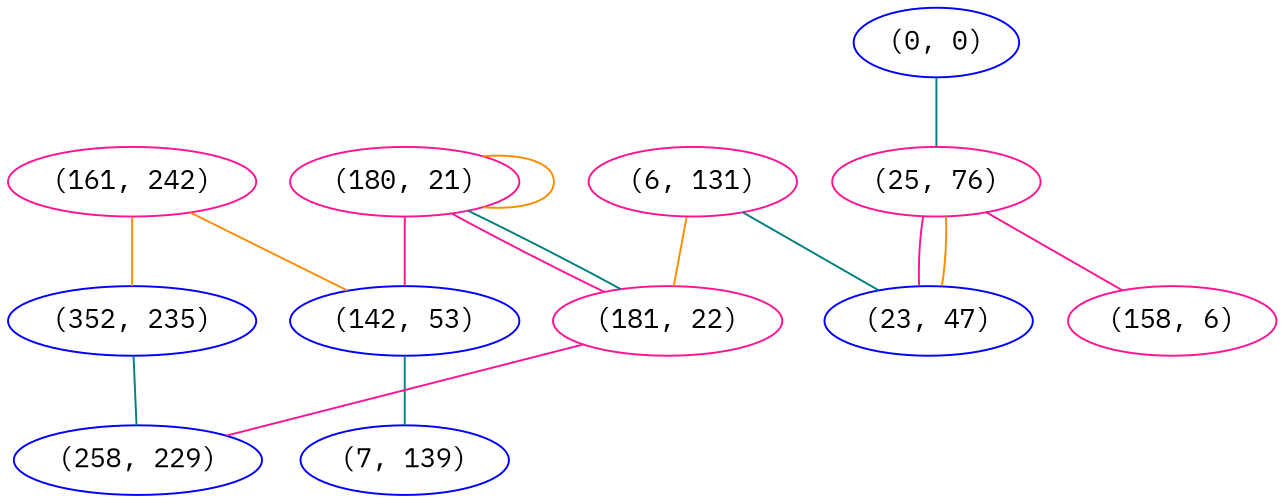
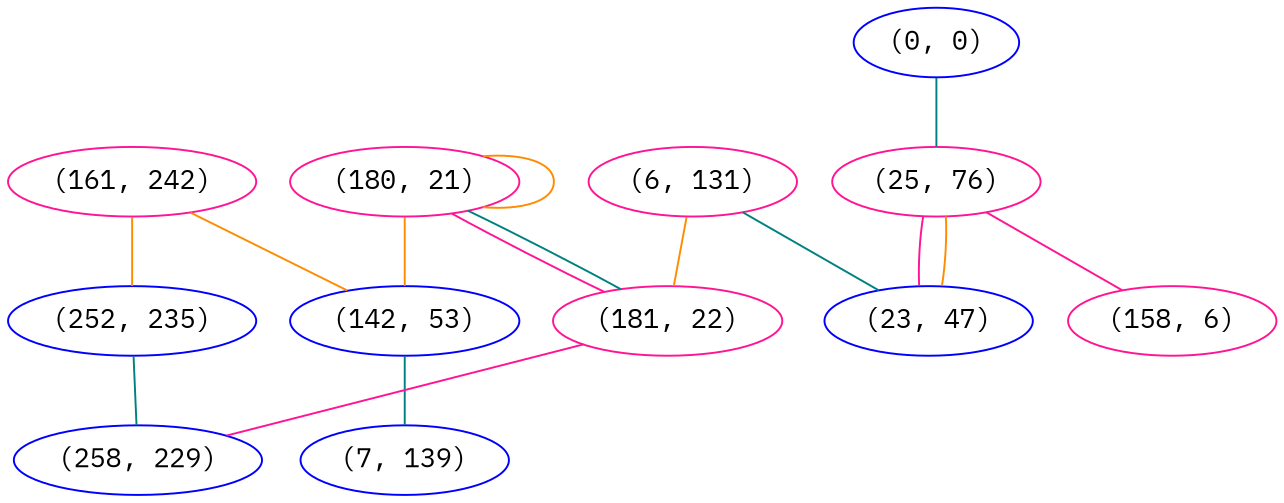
(405, 252) -> (405, 252)
(132, 321) -> (132, 321)
